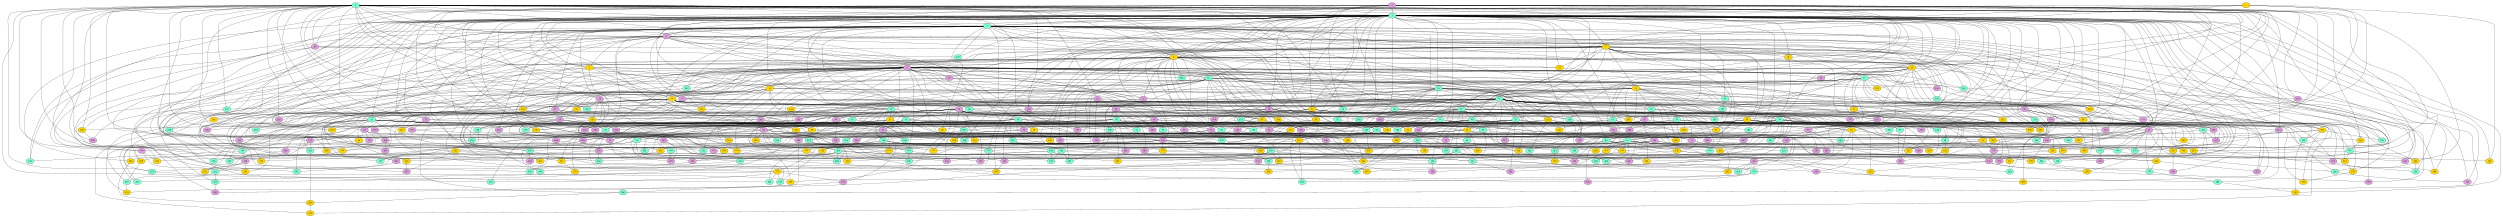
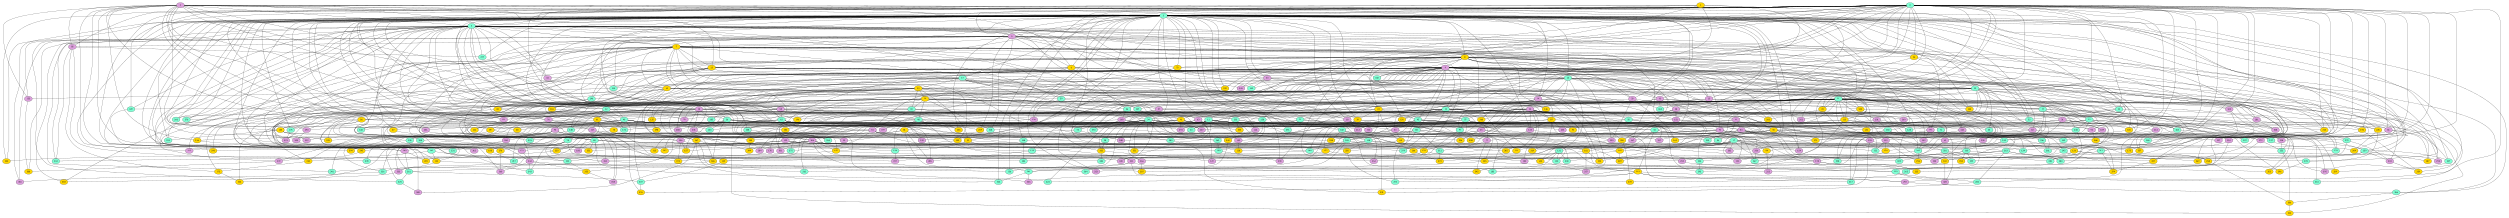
none -> (678, 130)
(2106, 130) -> (624, 130)
(1326, 140) -> (2042, 140)
(2216, 140) -> (2063, 140)
(645, 151) -> none
none -> (1945, 182)
